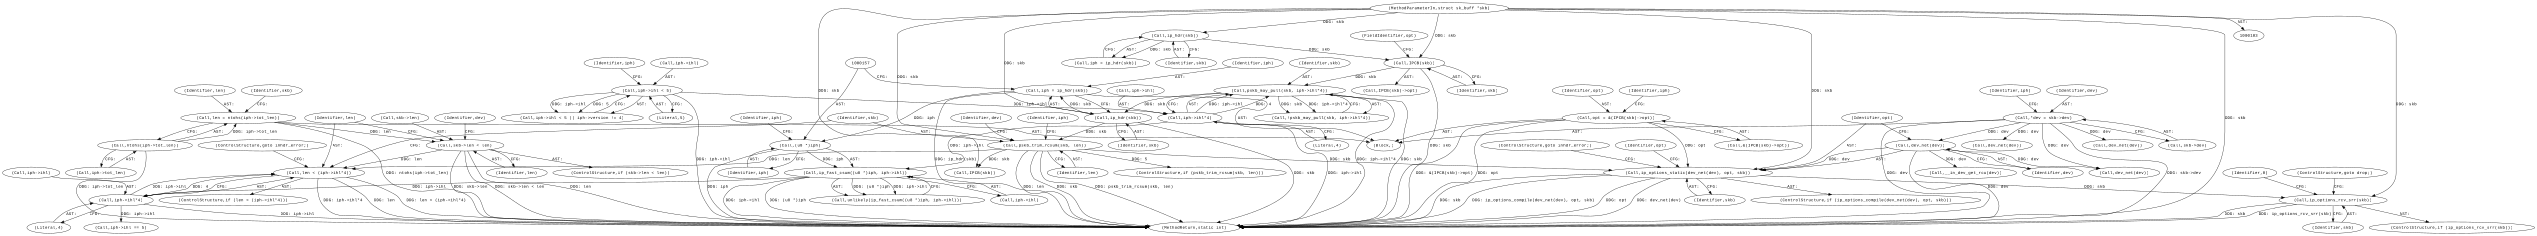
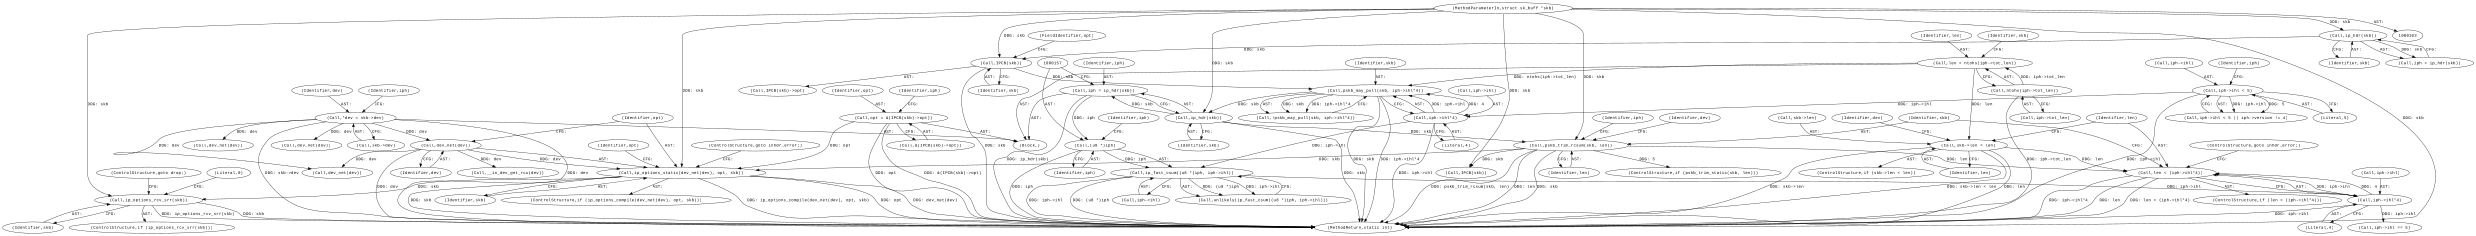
(1200, 173) -> (1693, 173)
(2250, 173) -> (229, 173)
(472, 200) -> (1614, 69)
